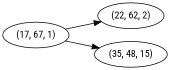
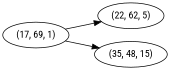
(131, 16) -> (131, 16)
(36, 35) -> (36, 35)
